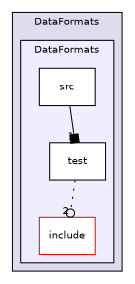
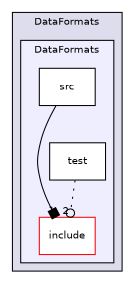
(72, 119) -> (38, 156)
